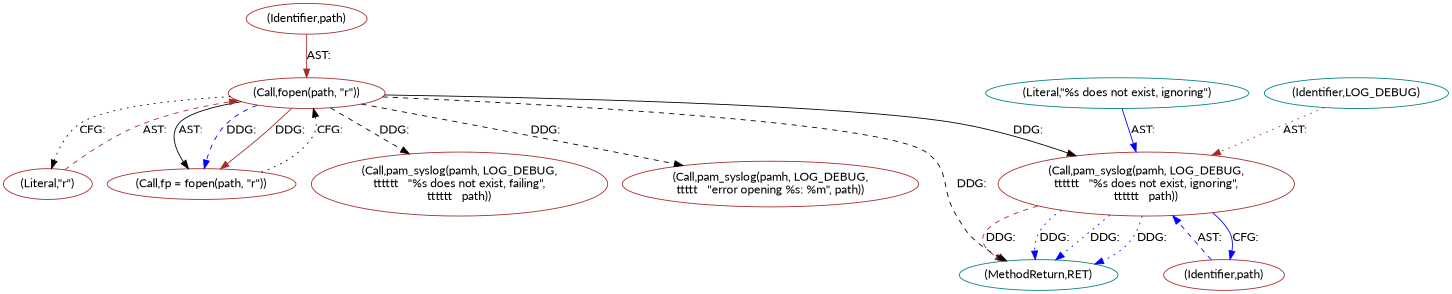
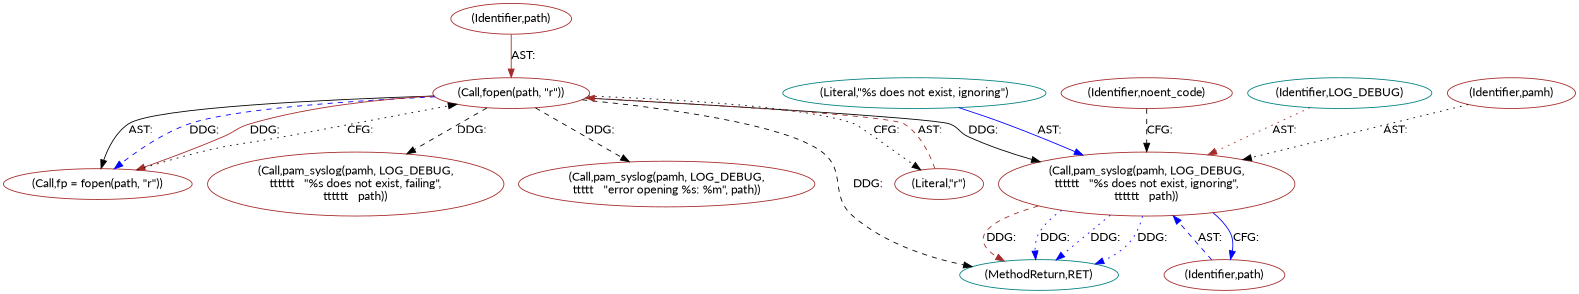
none -> (1147, 93)
none -> (1511, 93)
